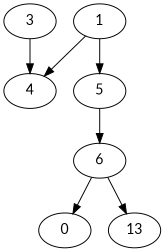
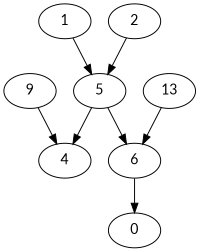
(30, 21) -> (30, 91)
none -> (135, 21)
(68, 53) -> (85, 122)
(115, 191) -> (154, 122)
